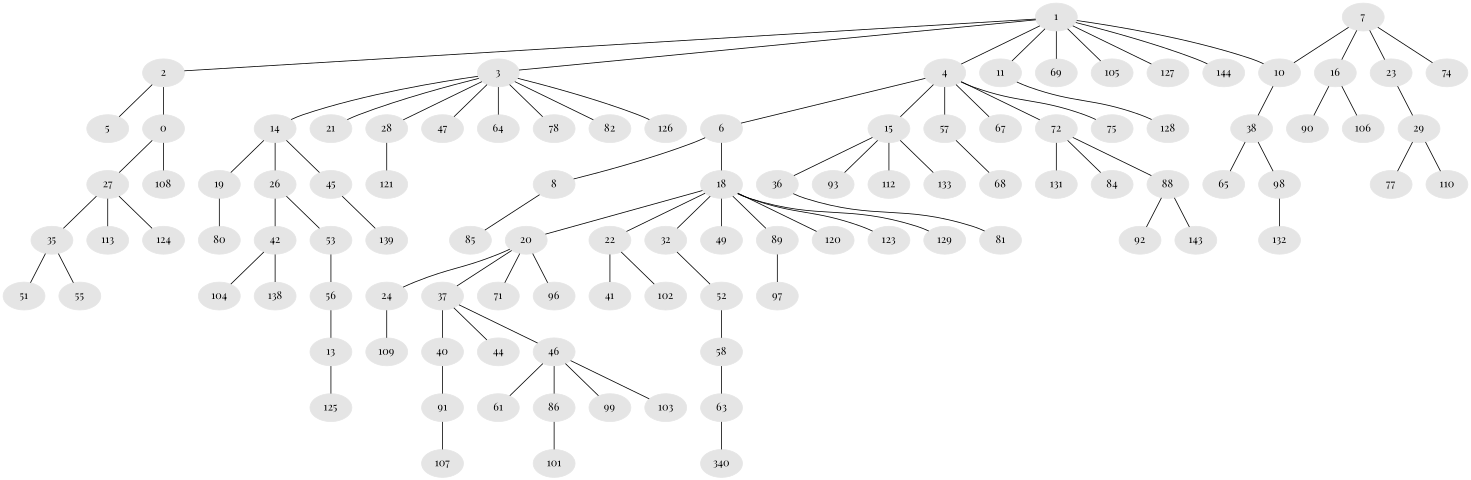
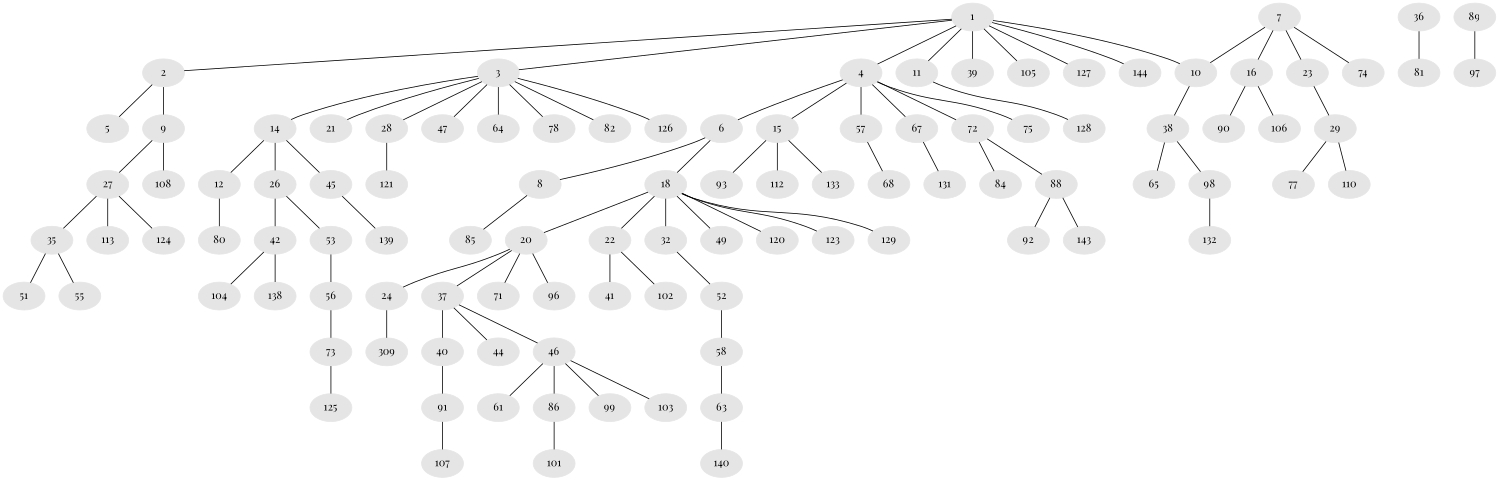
(1056, 73) -> (973, 73)
(164, 129) -> (164, 129)
(833, 157) -> none
(1056, 157) -> (931, 157)
(219, 184) -> (219, 184)
(749, 212) -> none
(331, 352) -> (331, 352)
(387, 352) -> (387, 352)
(722, 463) -> (722, 463)
